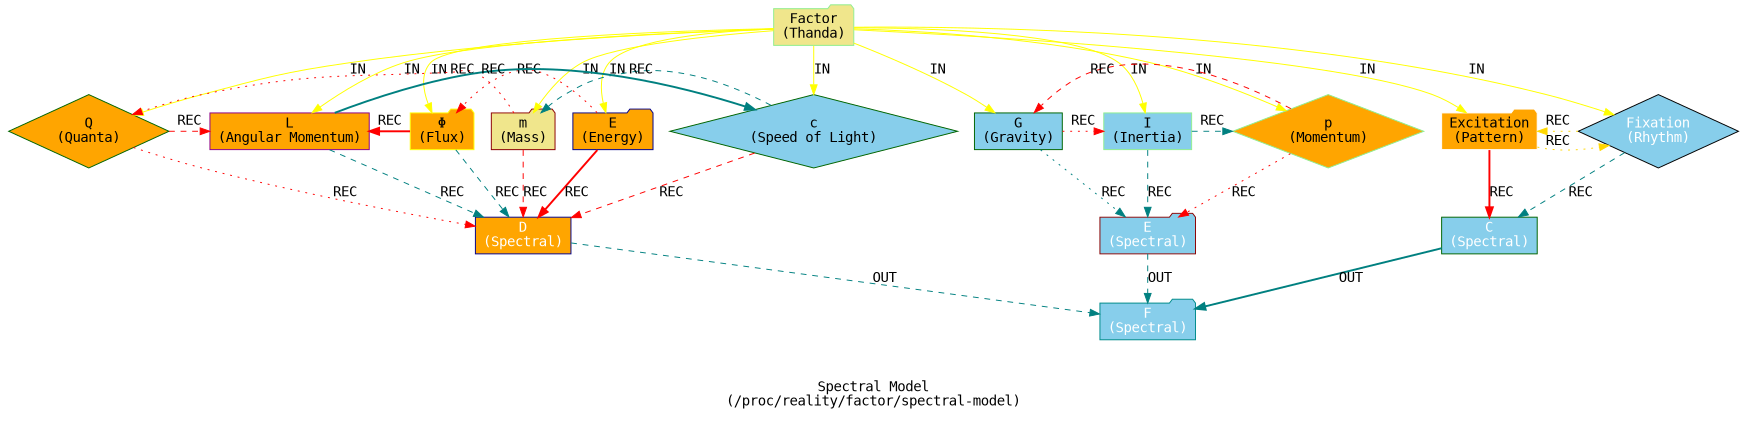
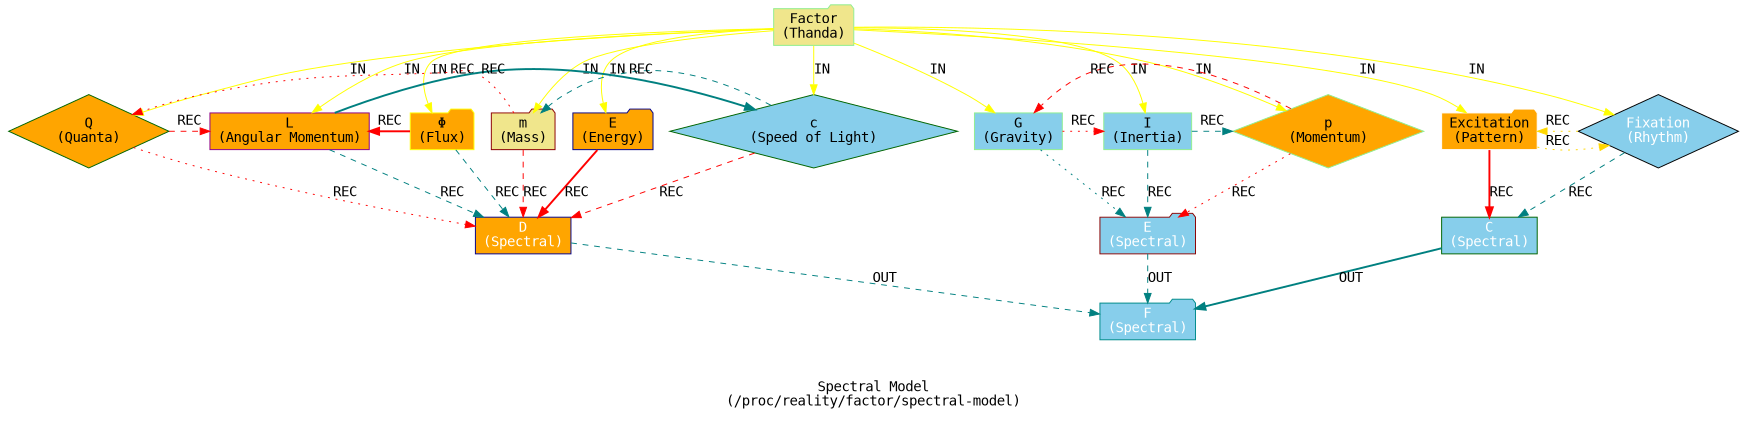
(550, 76) -> none
(1018, 131) -> (1018, 131)
